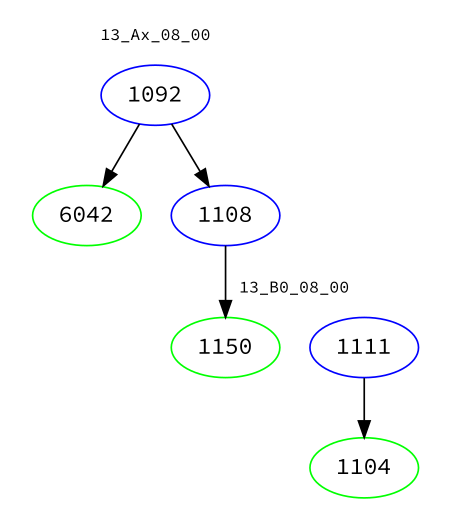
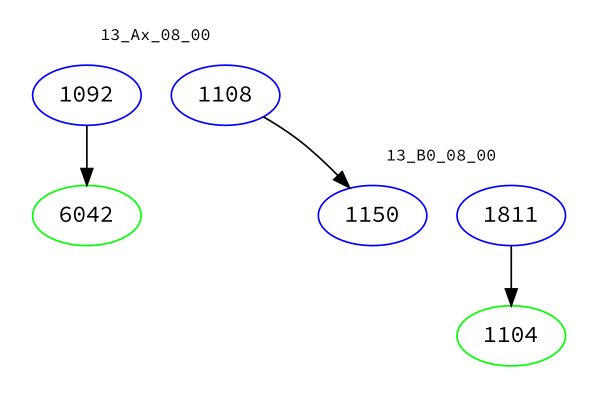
(186, 148) -> none
(226, 348) -> (373, 216)
(364, 348) -> (511, 216)
